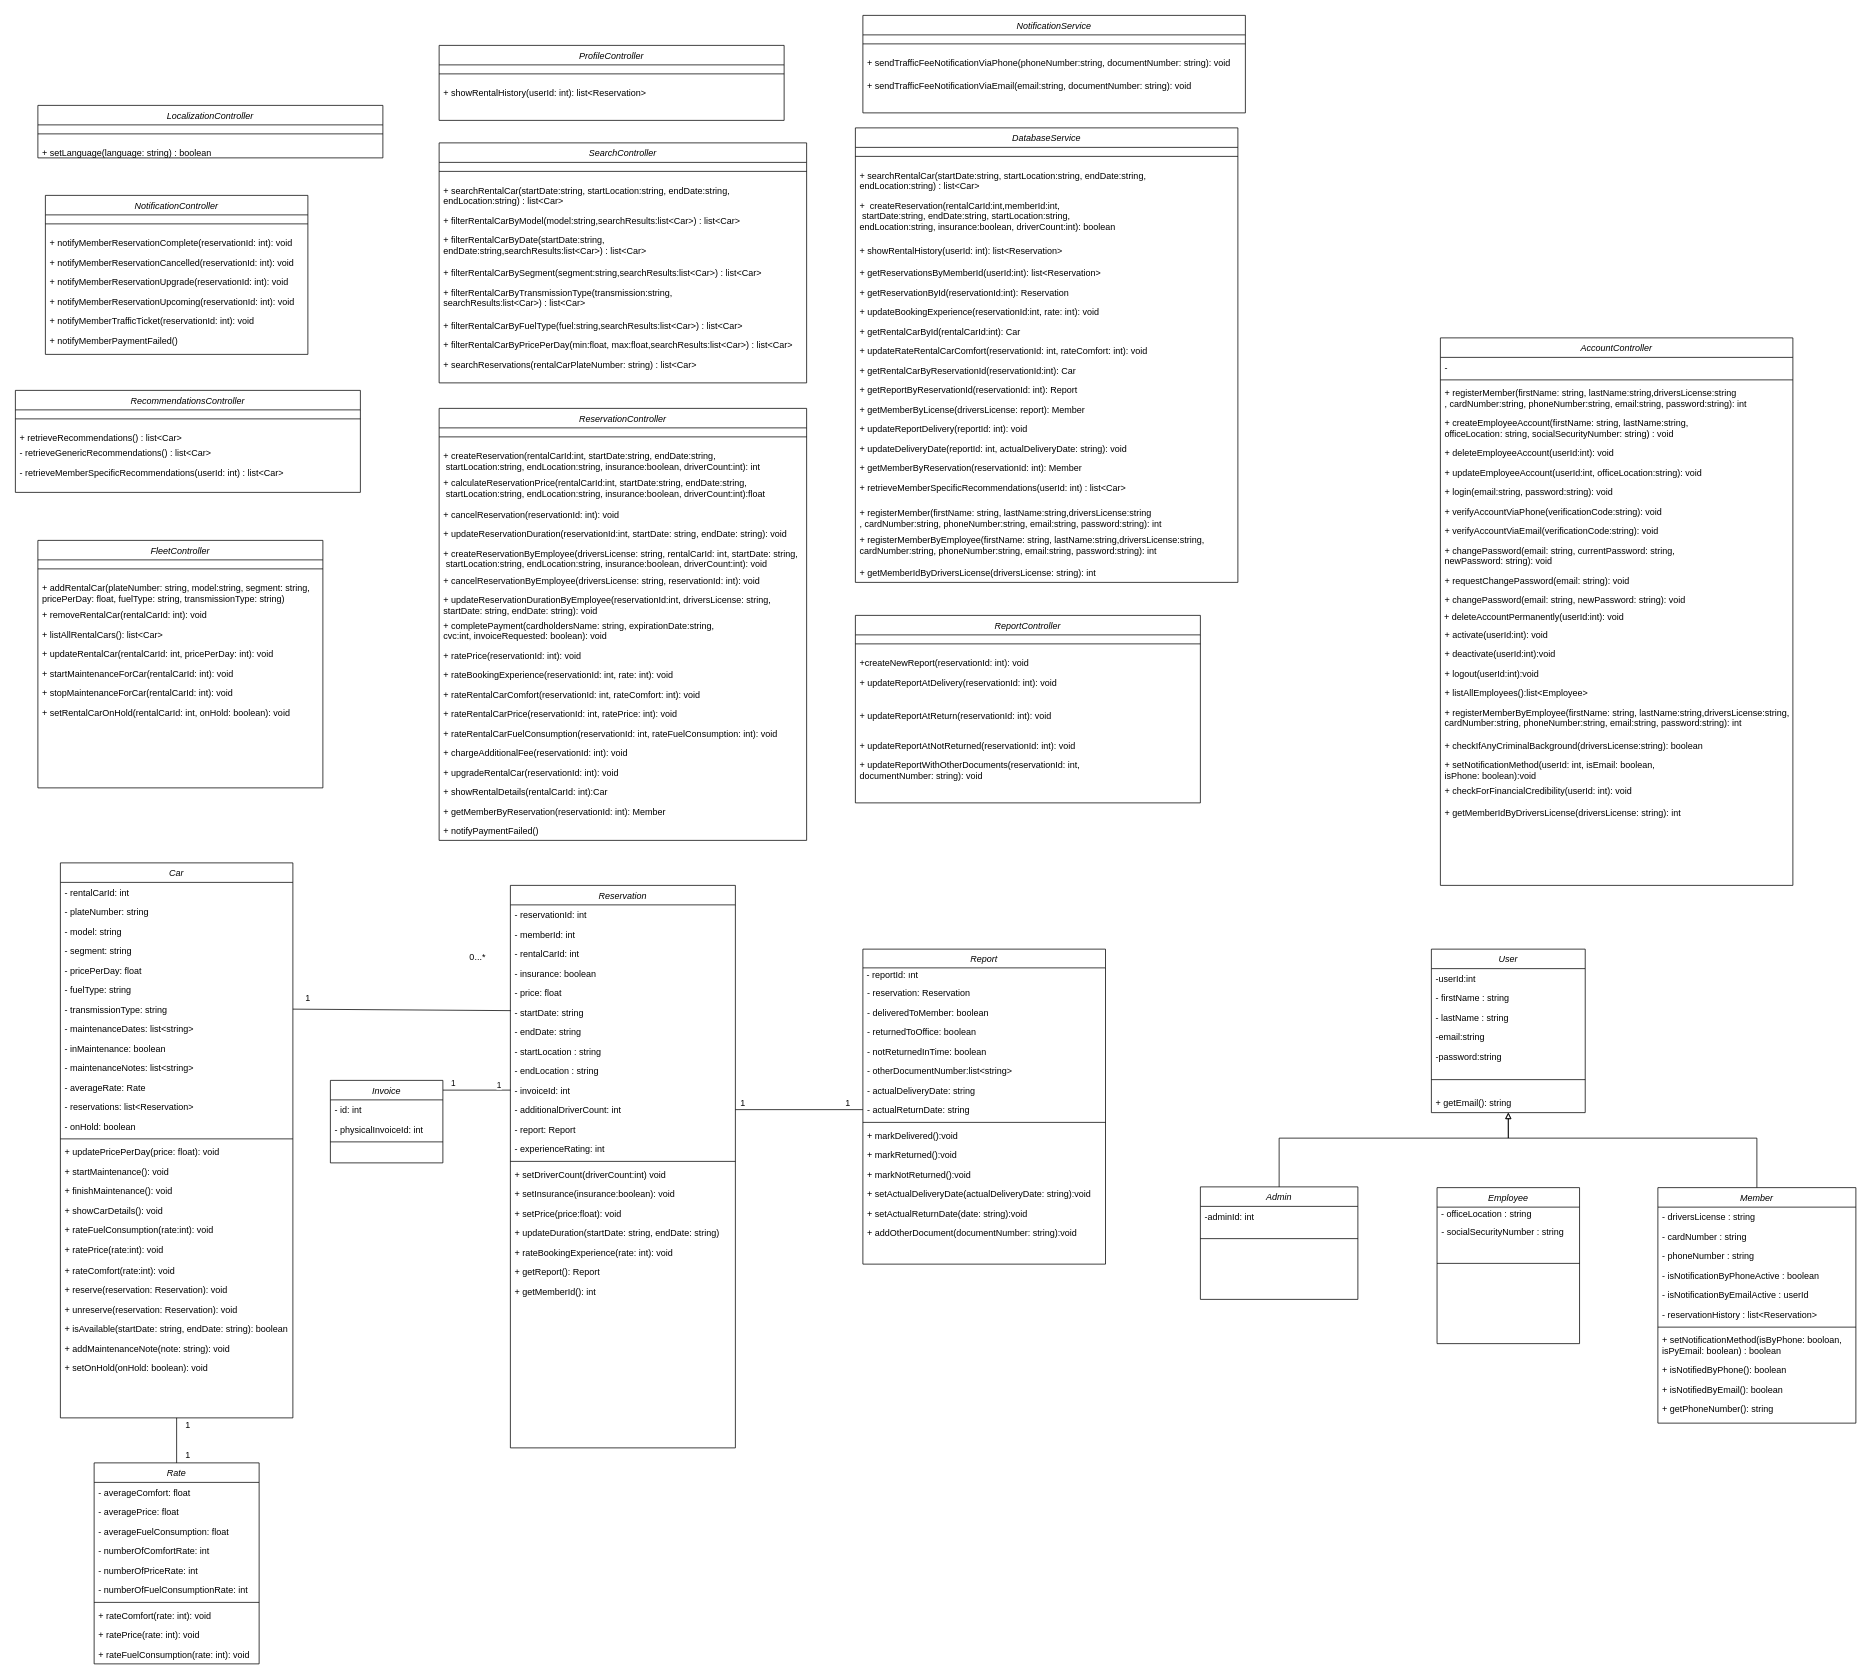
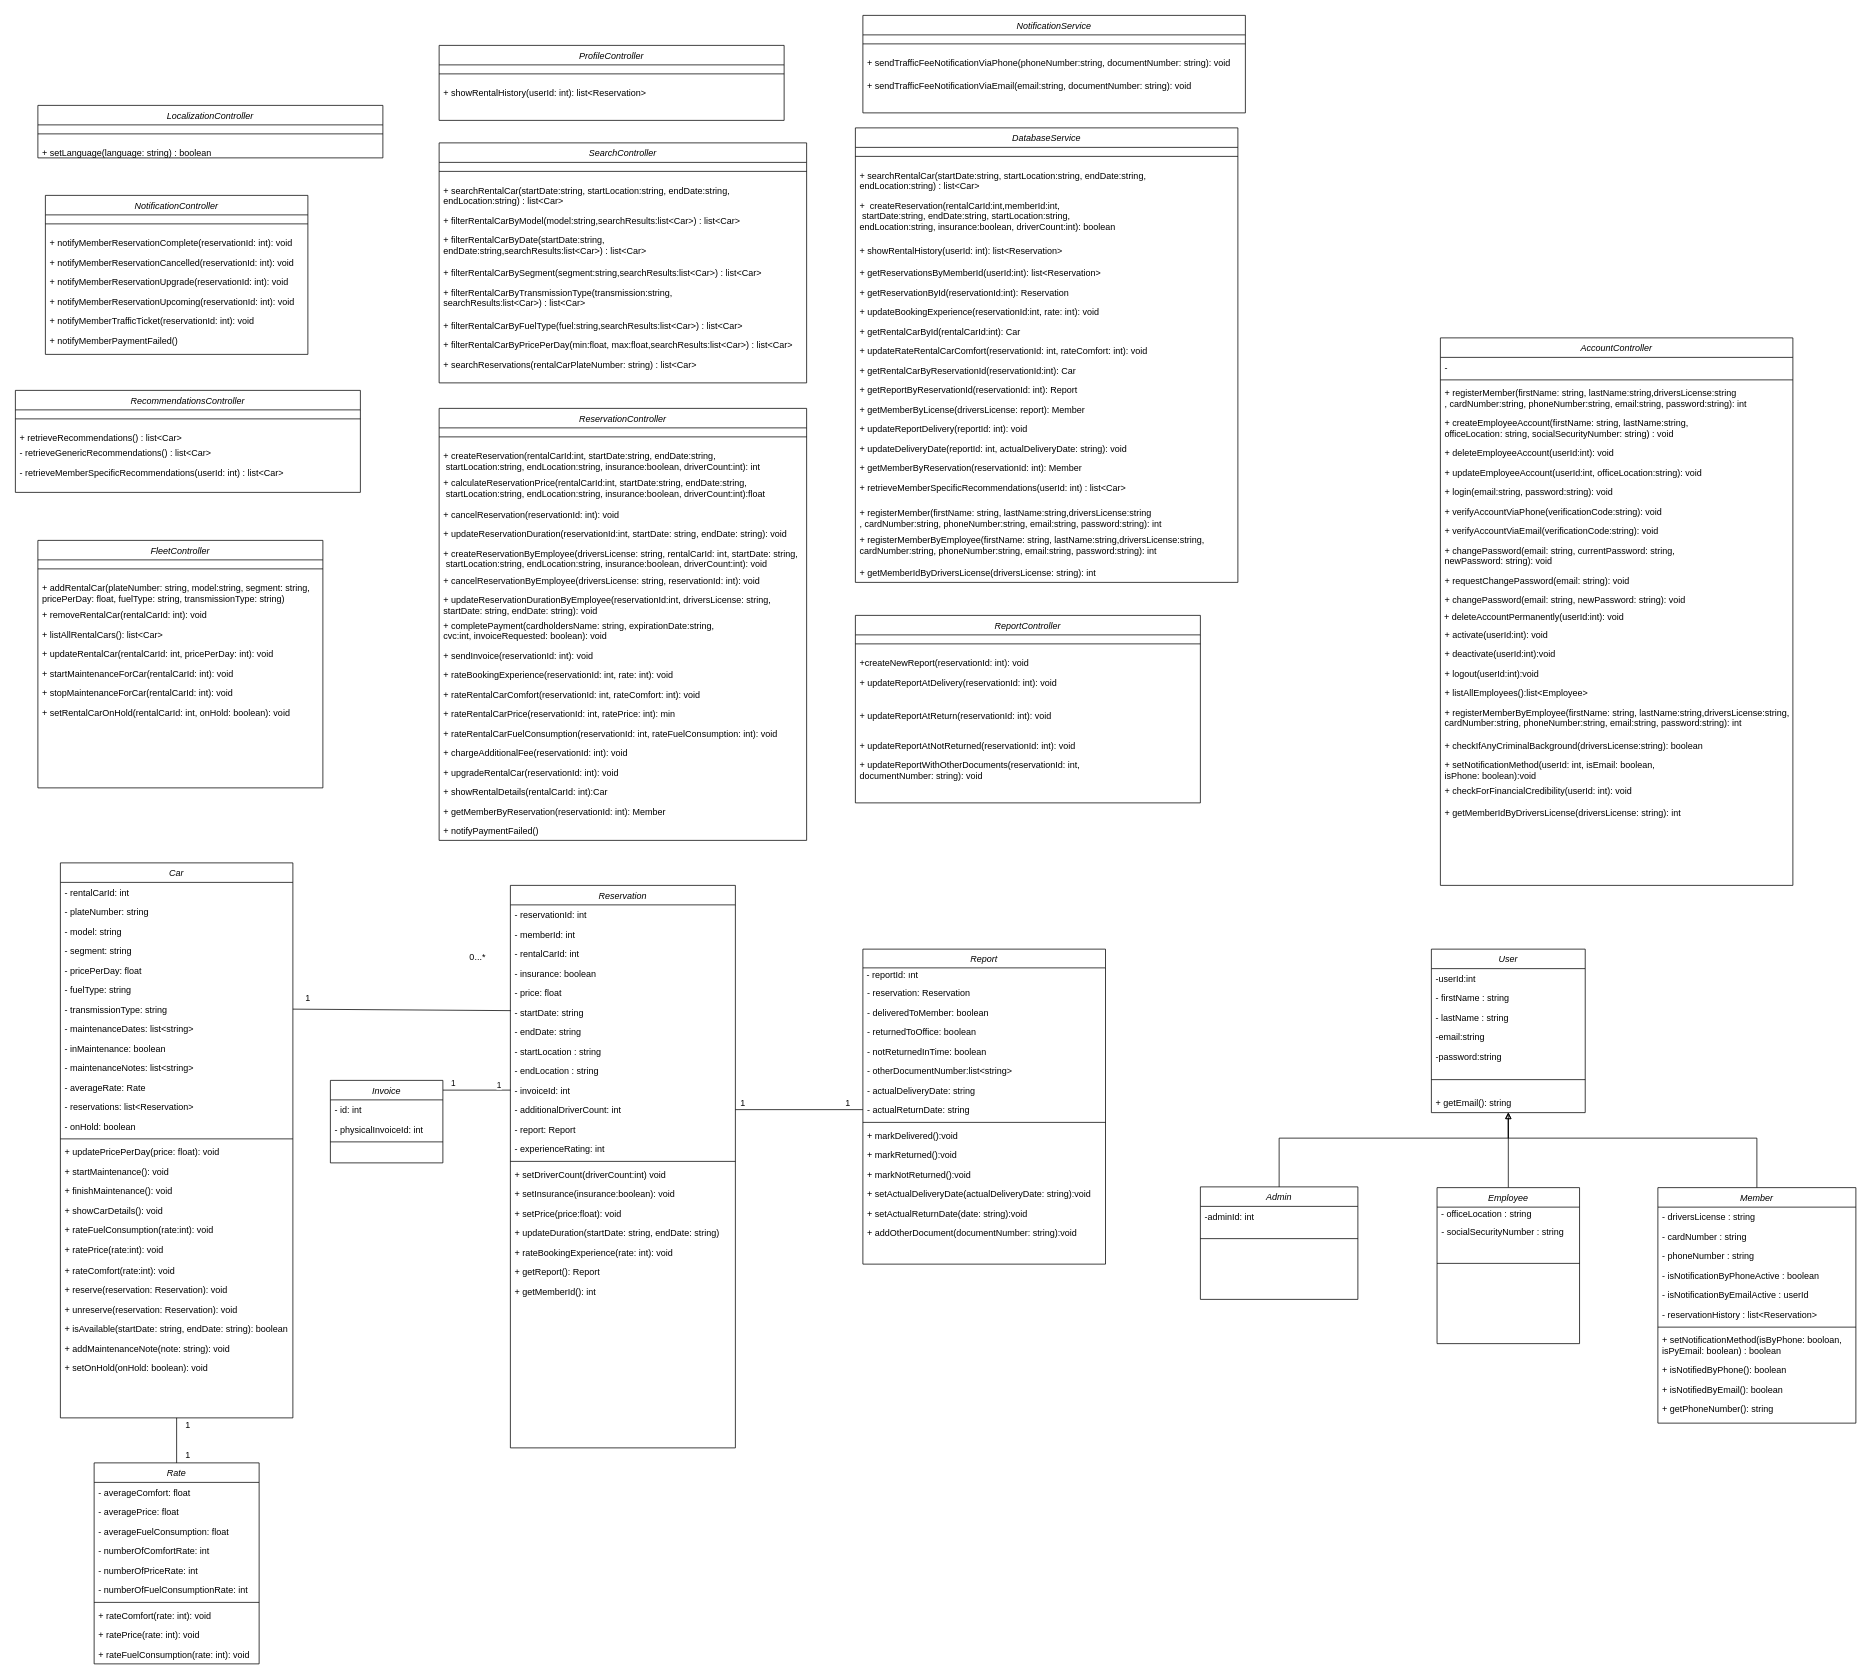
(526, 656) -> (531, 656)
(581, 714) -> (578, 714)
(1510, 1138) -> (1508, 1116)
none -> (1508, 1164)
